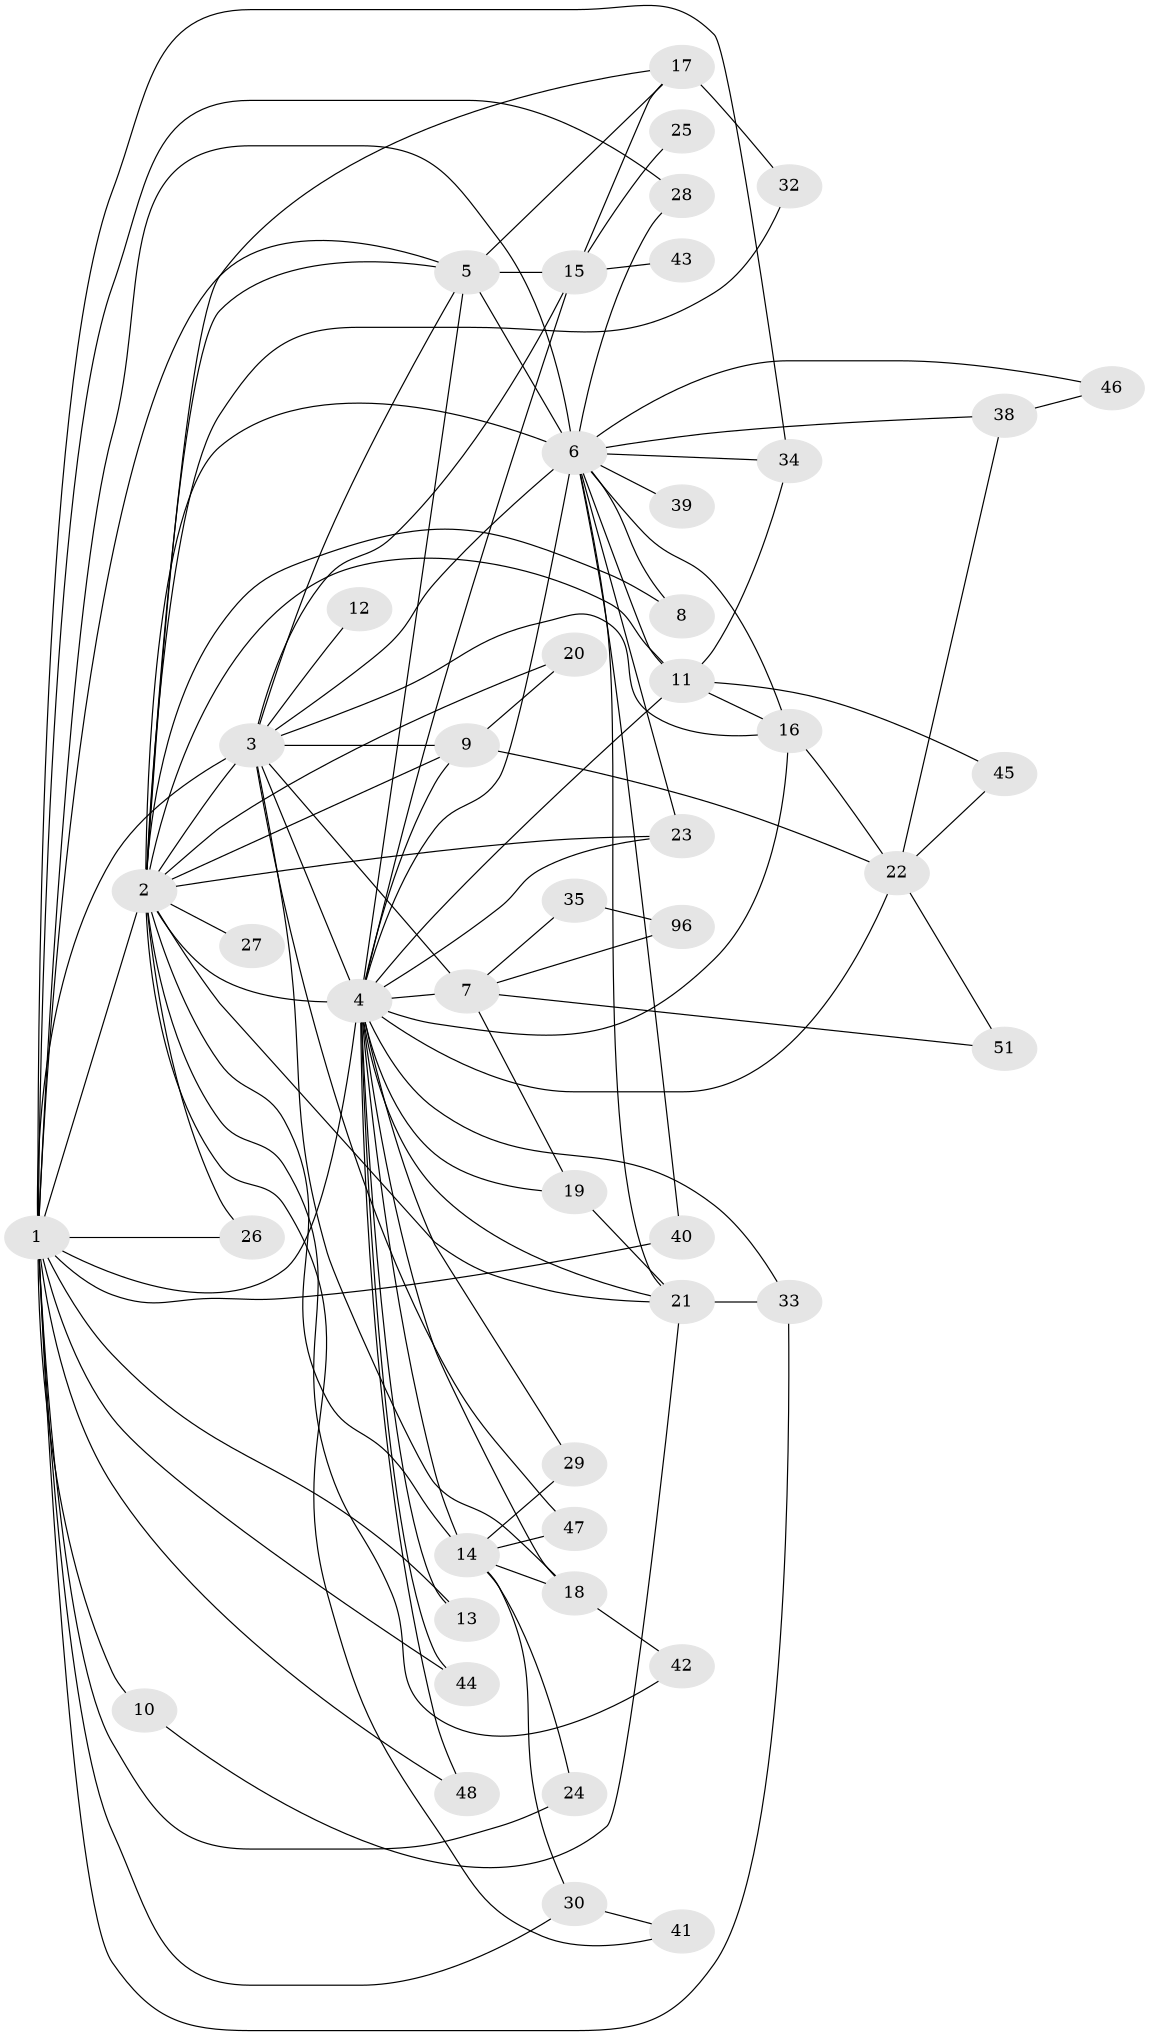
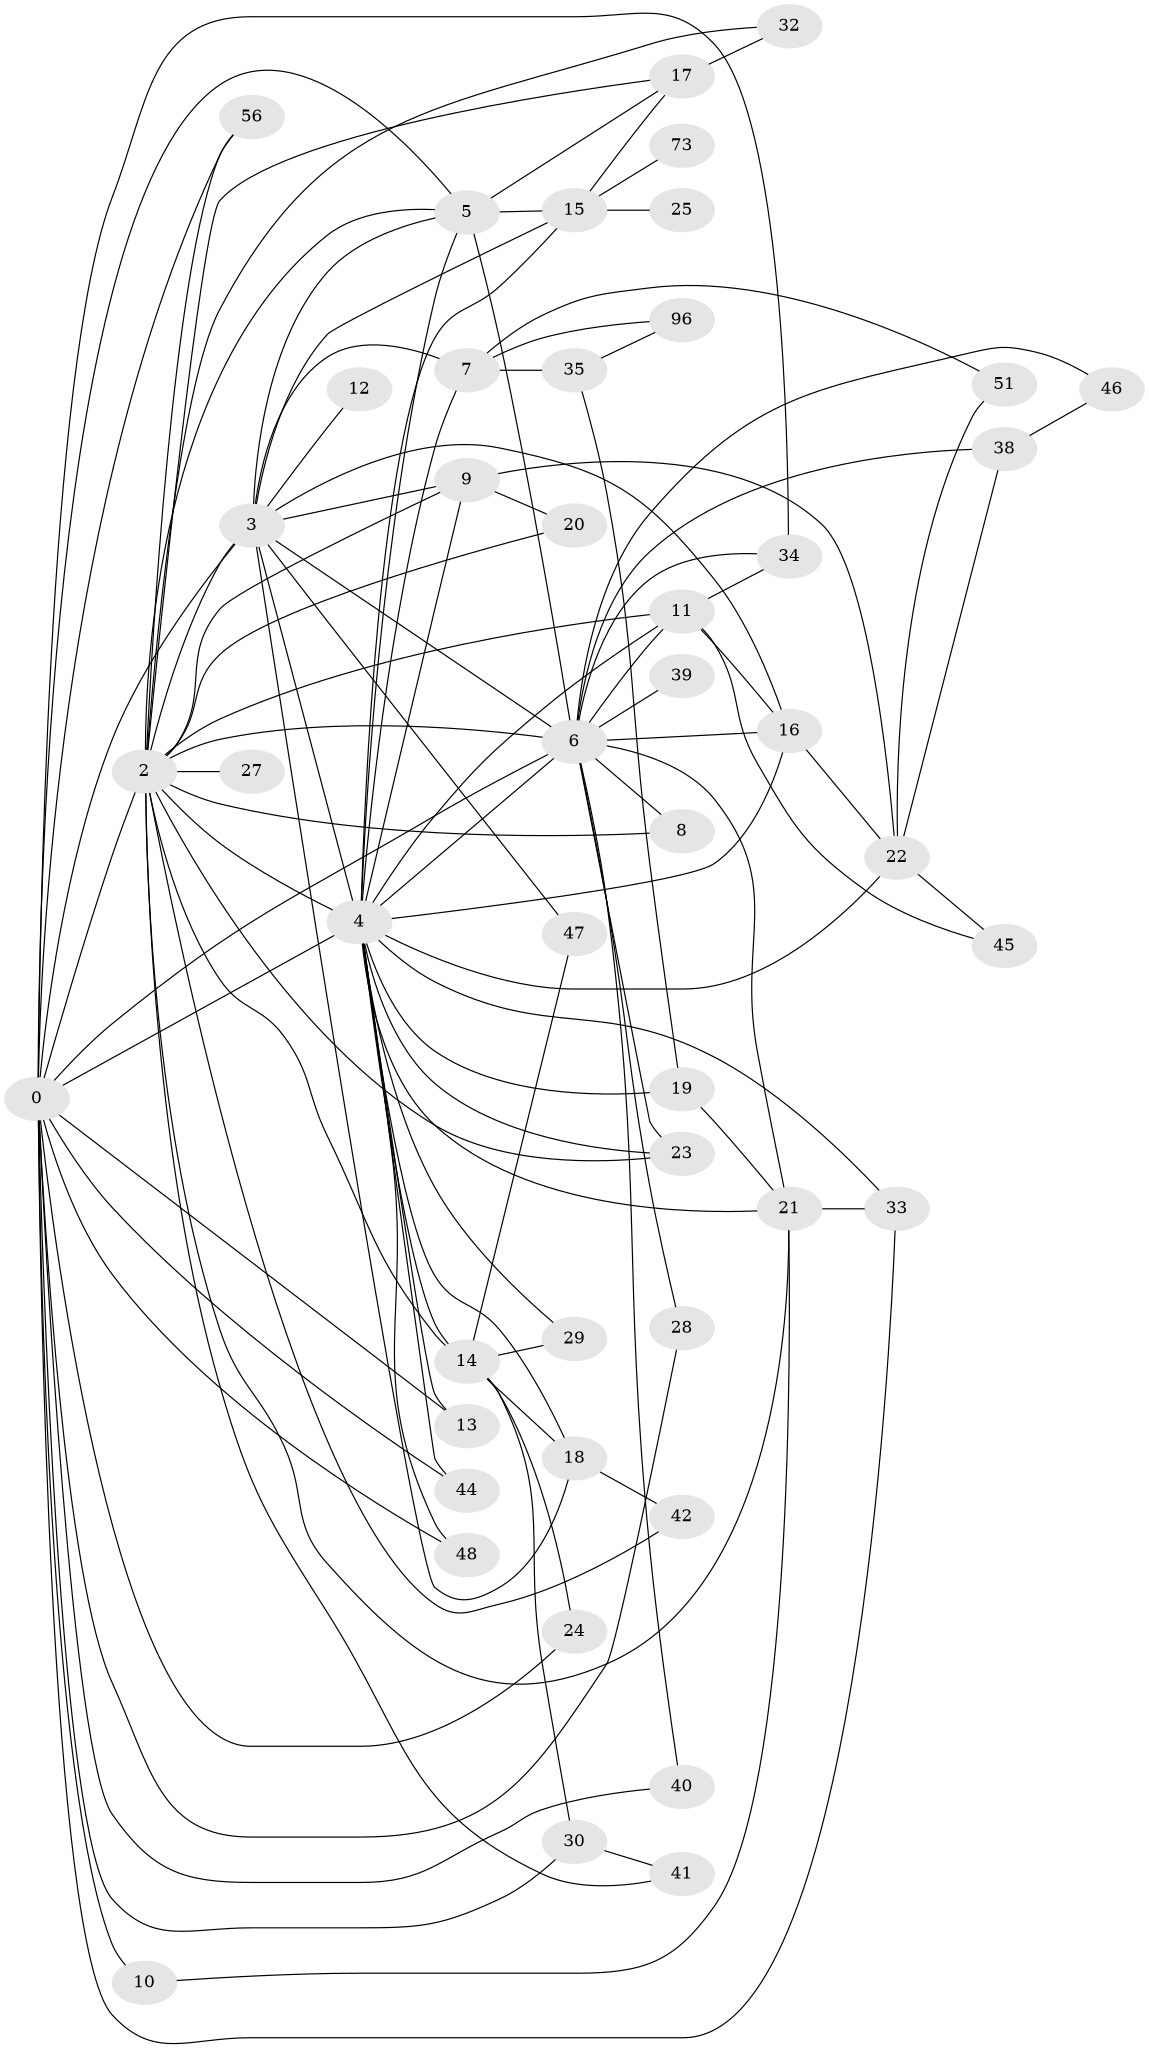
(682, 260) -> (682, 146)
(523, 1096) -> (636, 728)
(37, 1237) -> (37, 1099)
(252, 1237) -> (252, 117)
